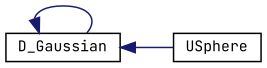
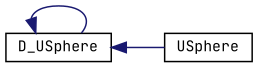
(63, 47) -> (59, 47)
